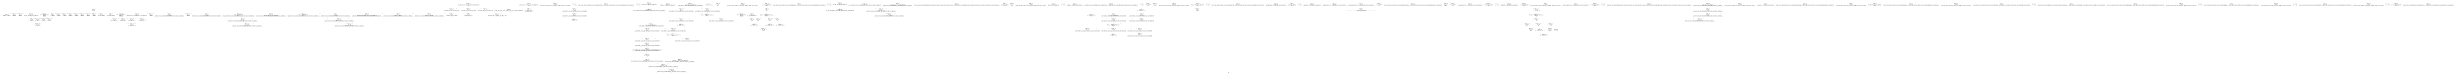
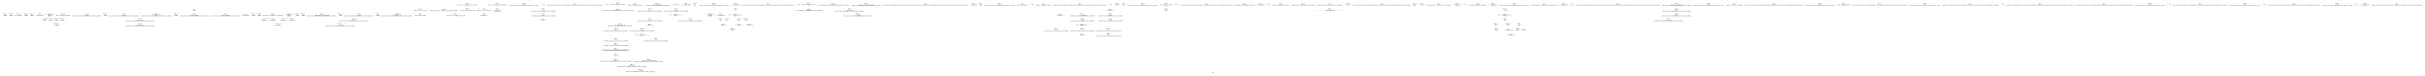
none -> (686, 5)
(367, 15) -> none
